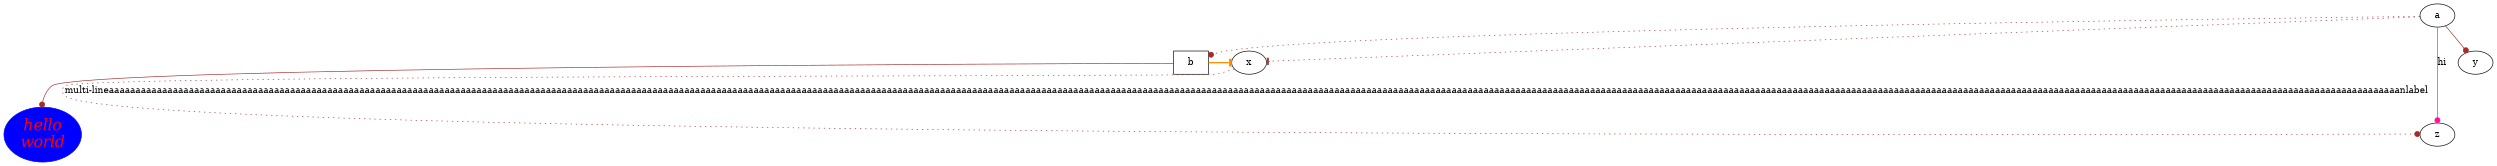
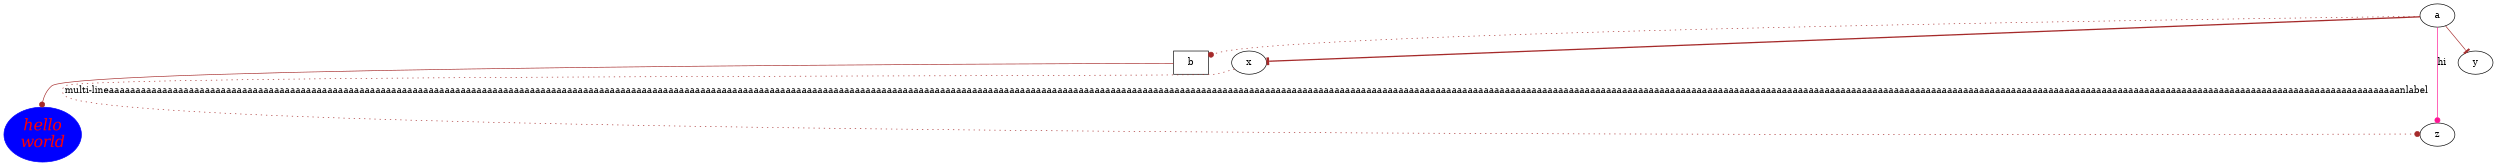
(2455, 38) -> (2455, 38)
(1845, 39) -> (1845, 39)
(1218, 63) -> none
